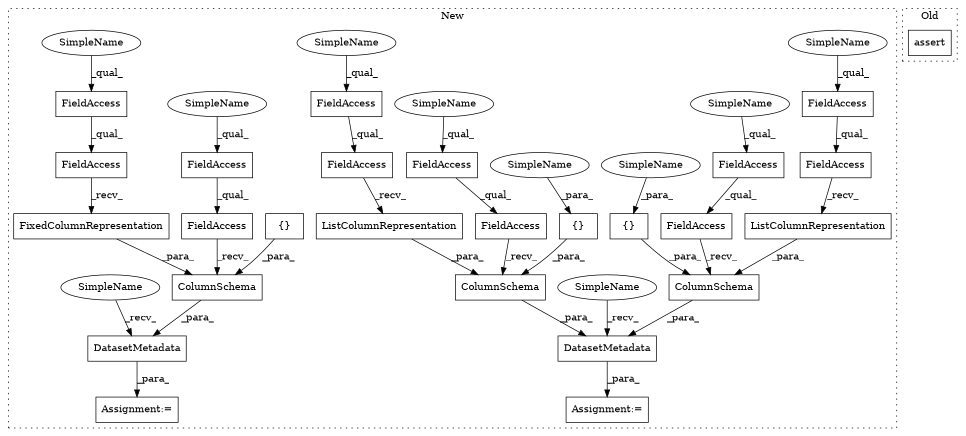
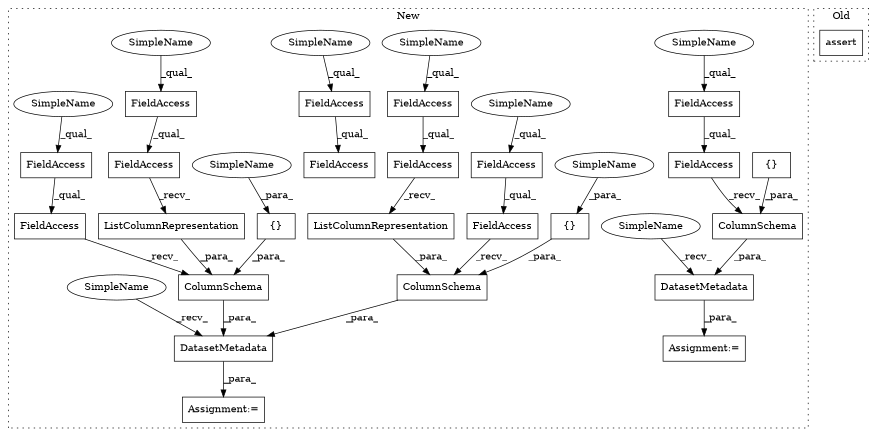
(91, 226) -> none
